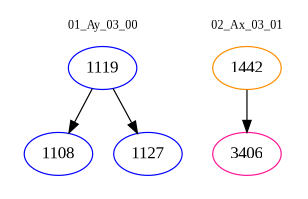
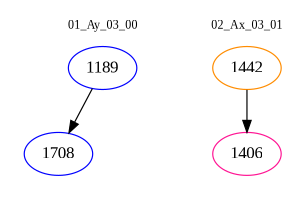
(103, 68) -> (103, 68)
(58, 154) -> (58, 154)
(148, 154) -> none
(247, 154) -> (247, 154)
